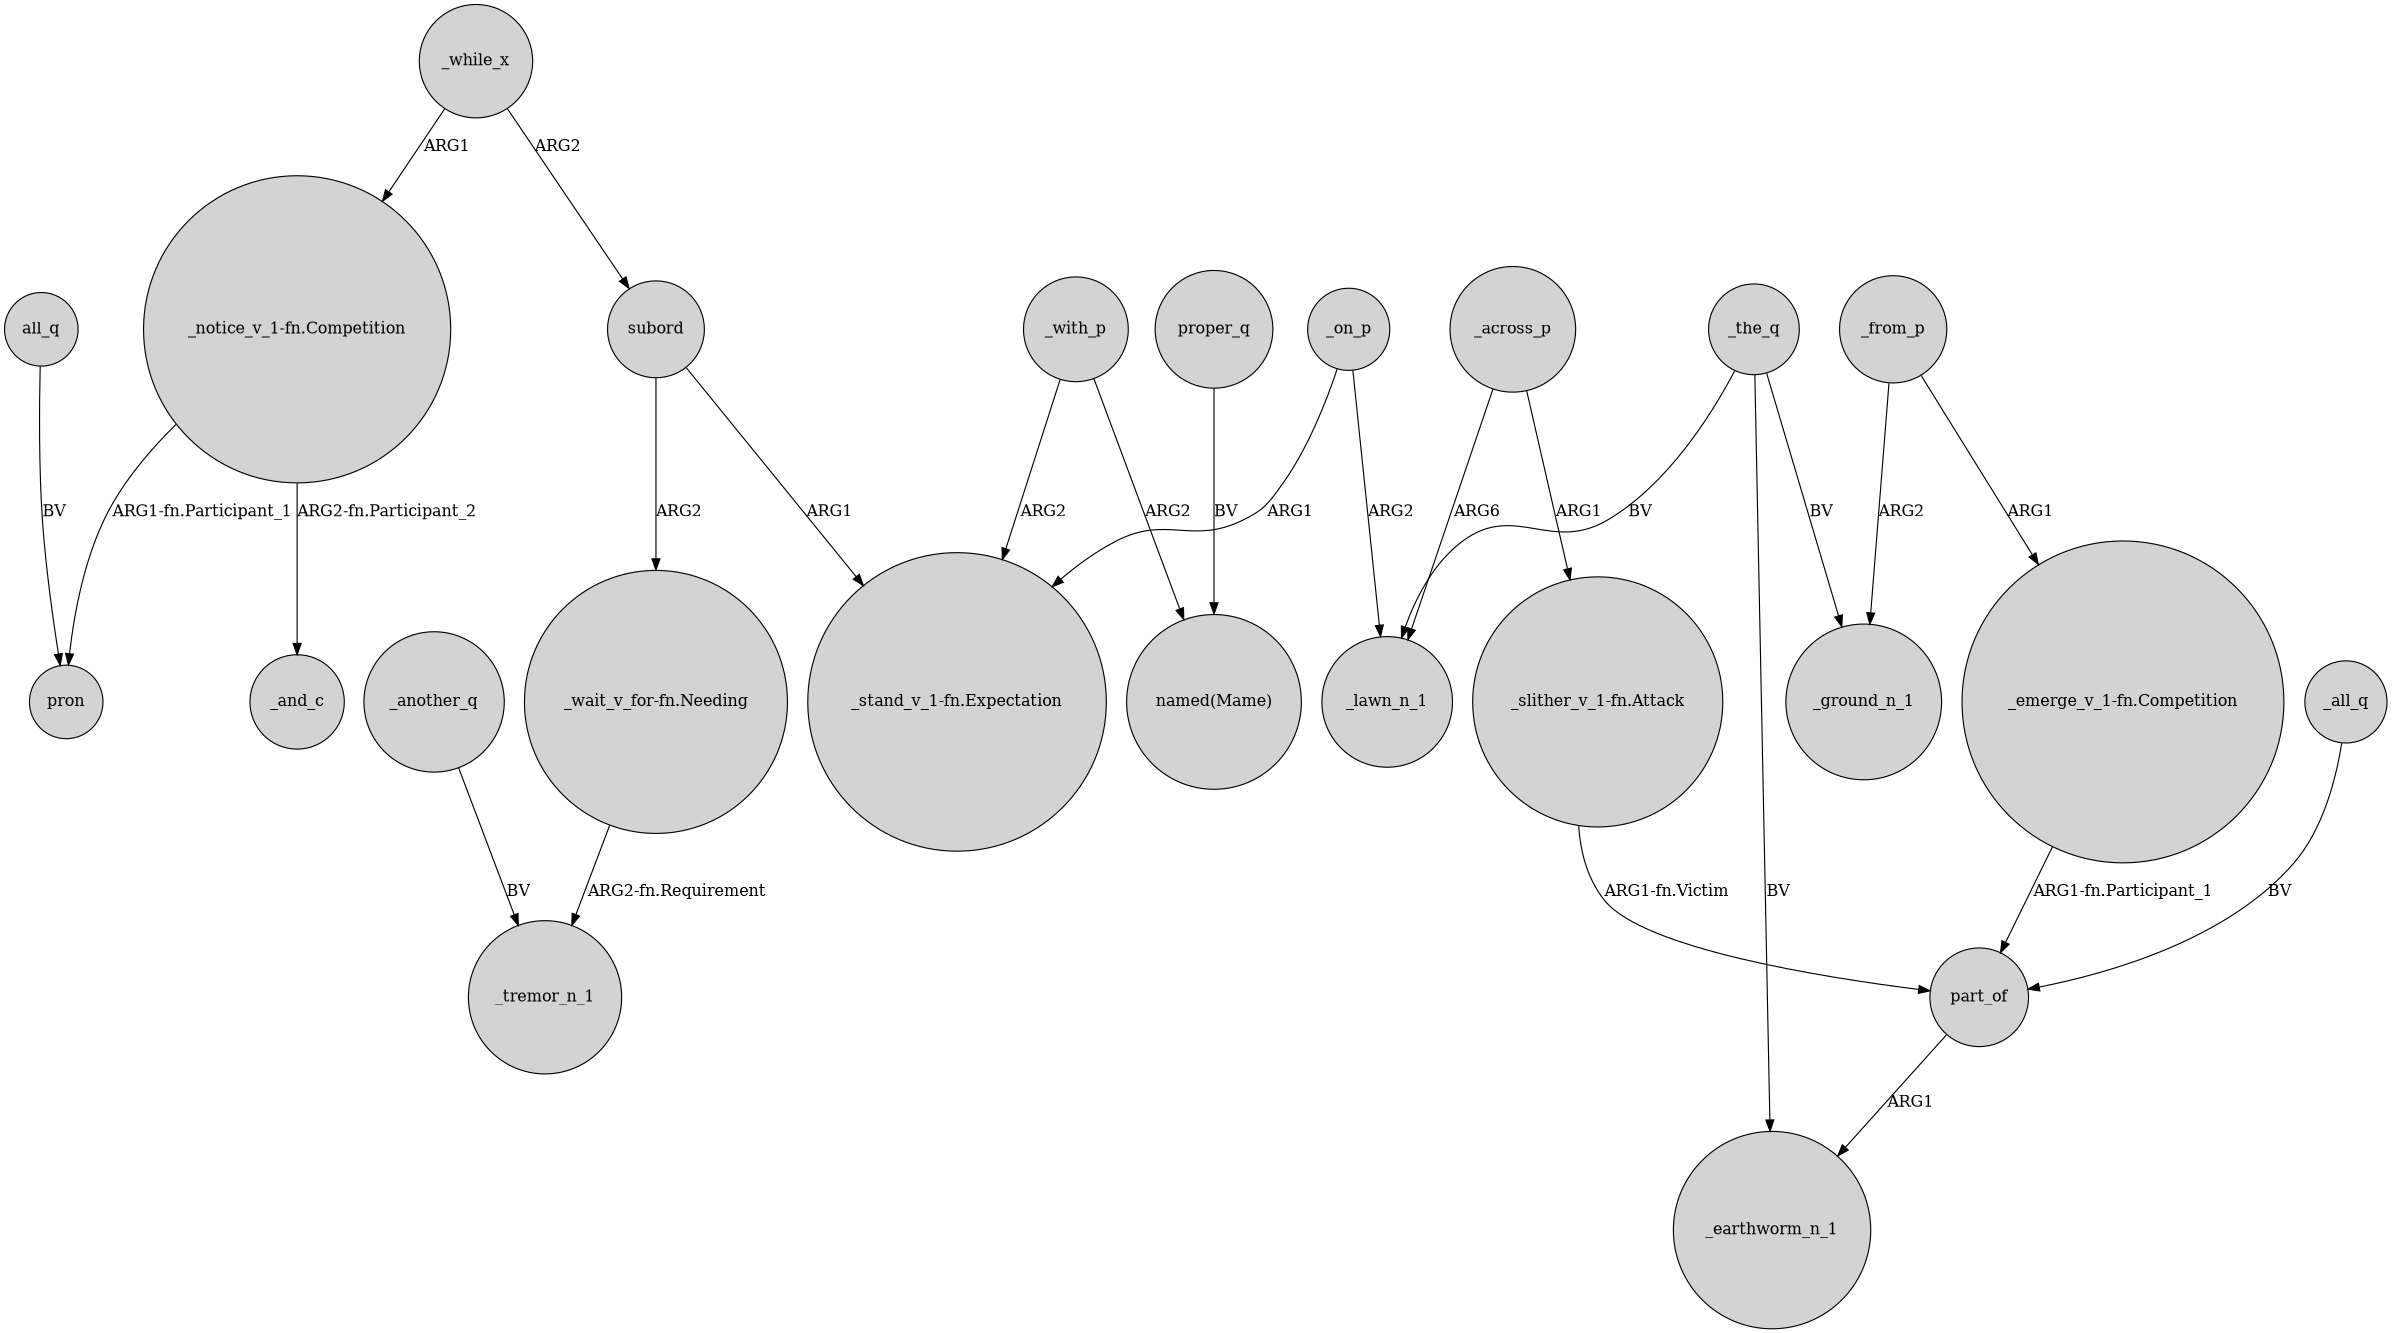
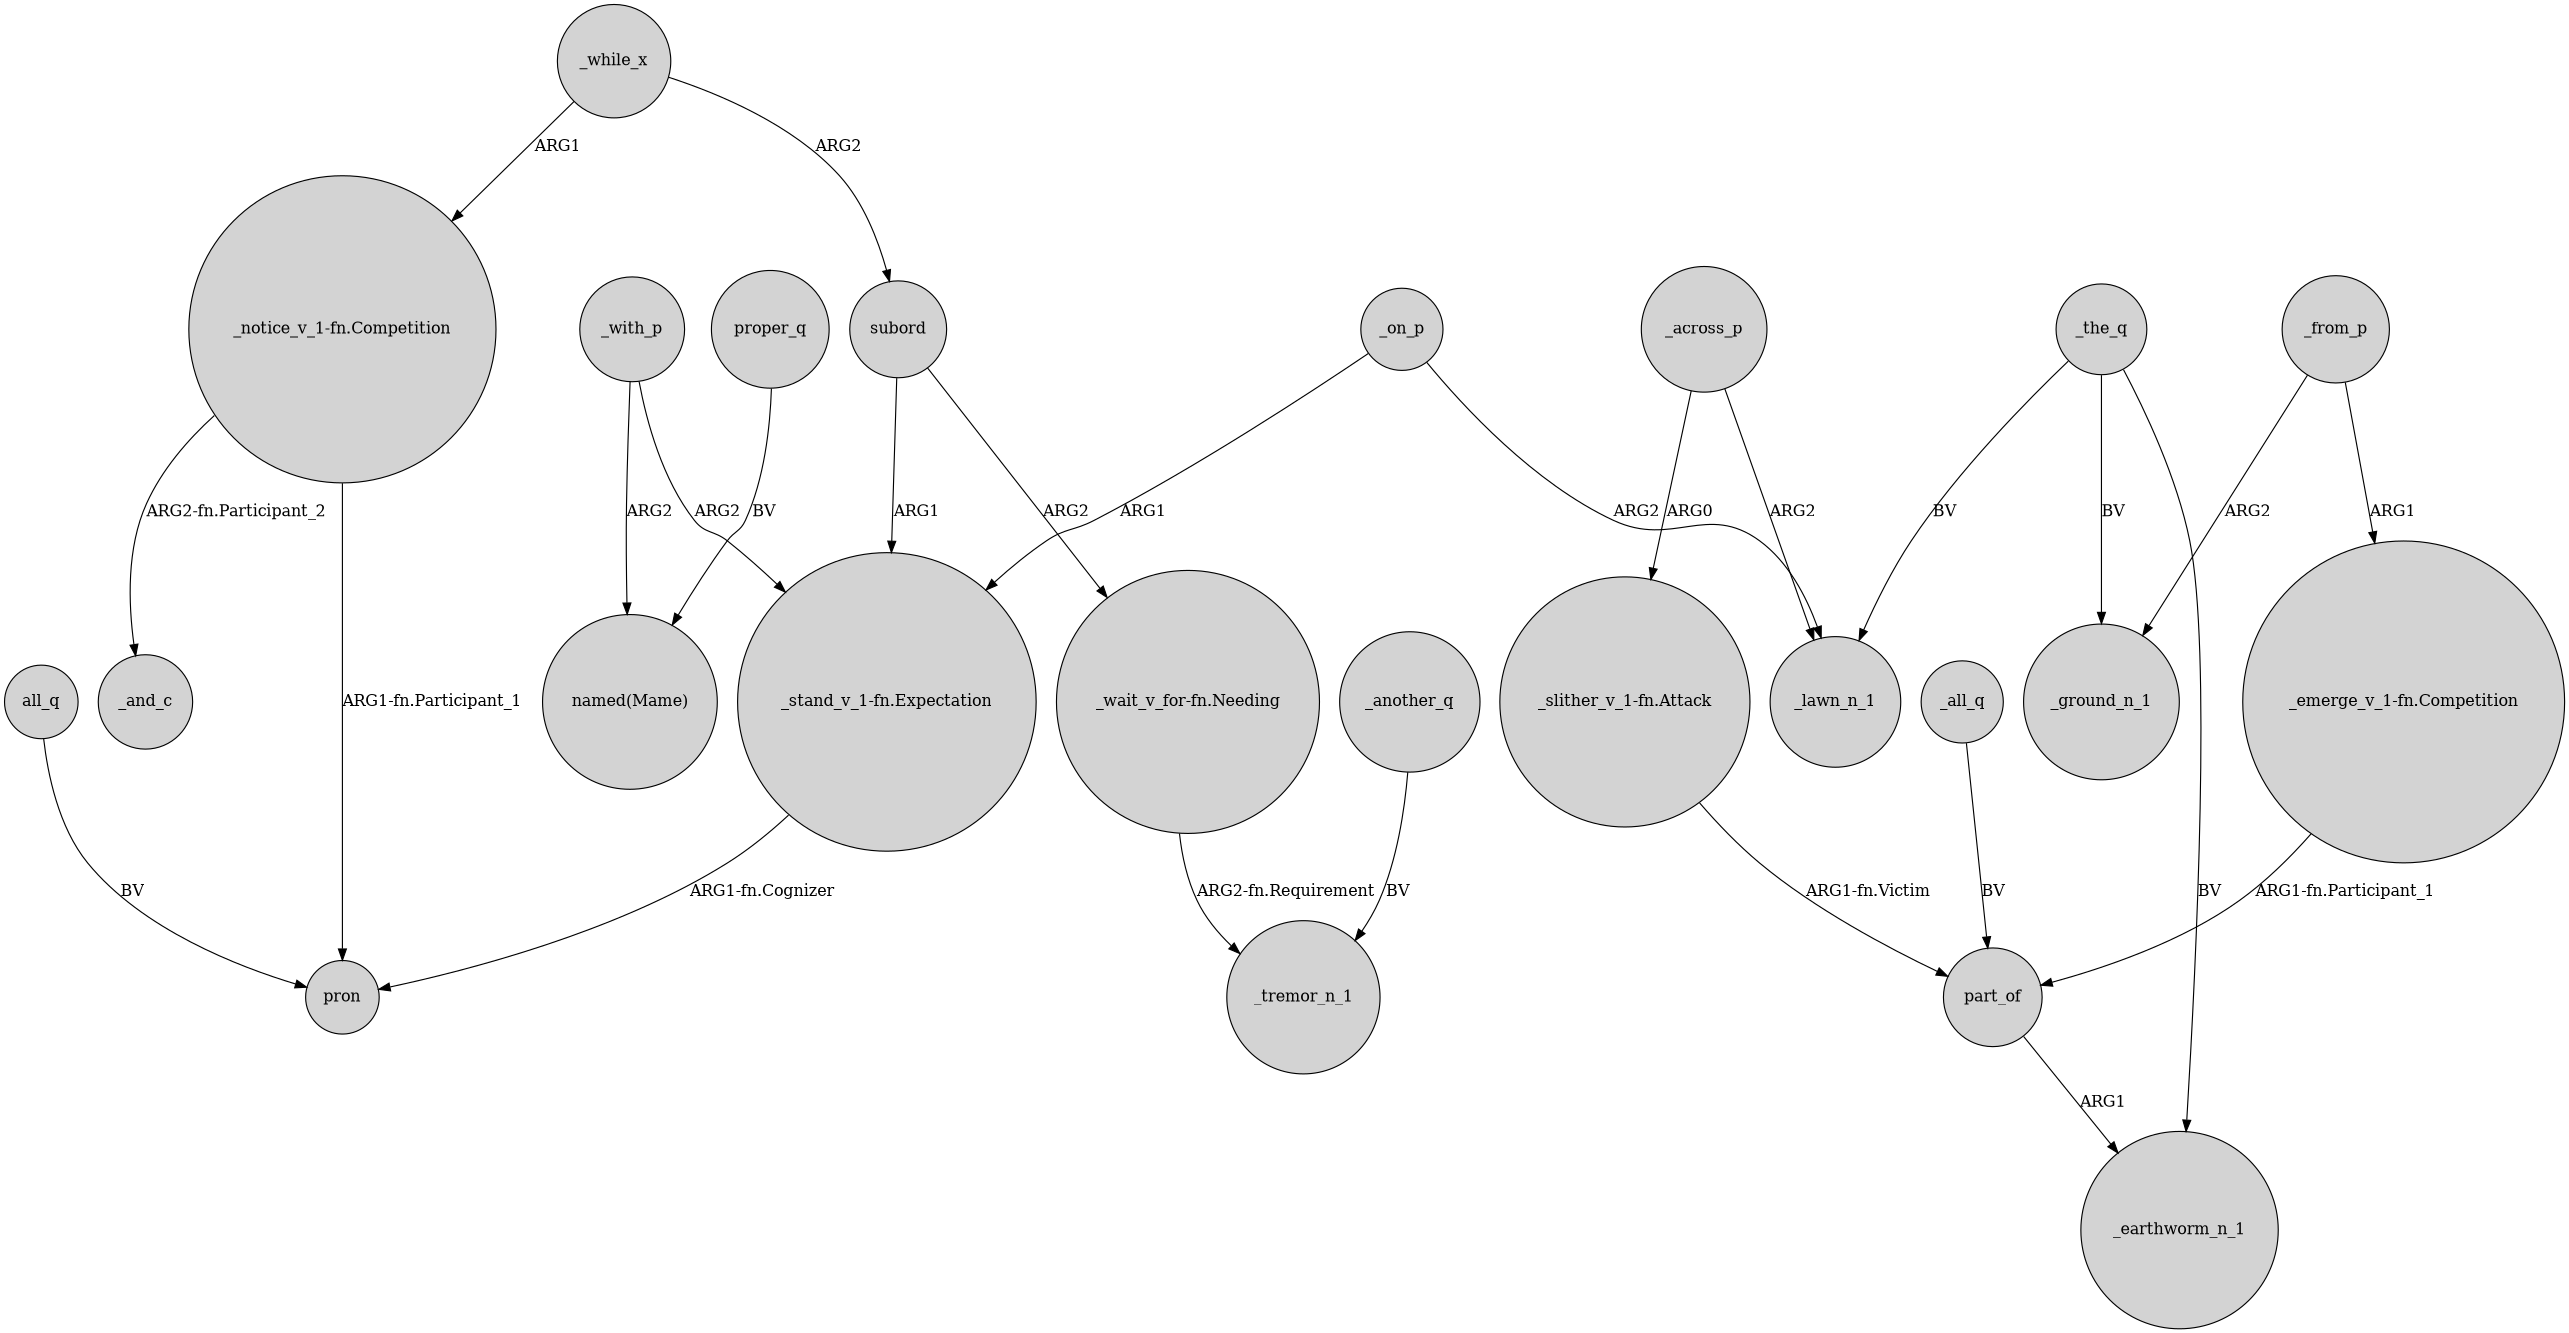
(1477, 512) -> (1793, 512)
(1579, 512) -> (1690, 512)
none -> (600, 925)
